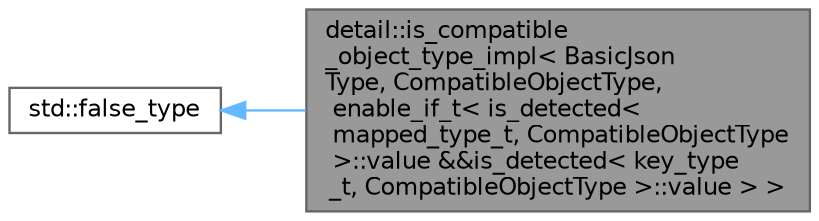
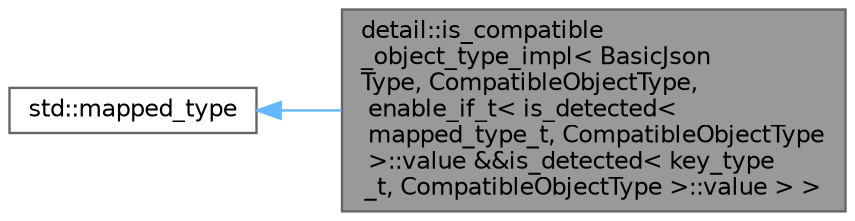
(115, 110) -> (133, 110)
